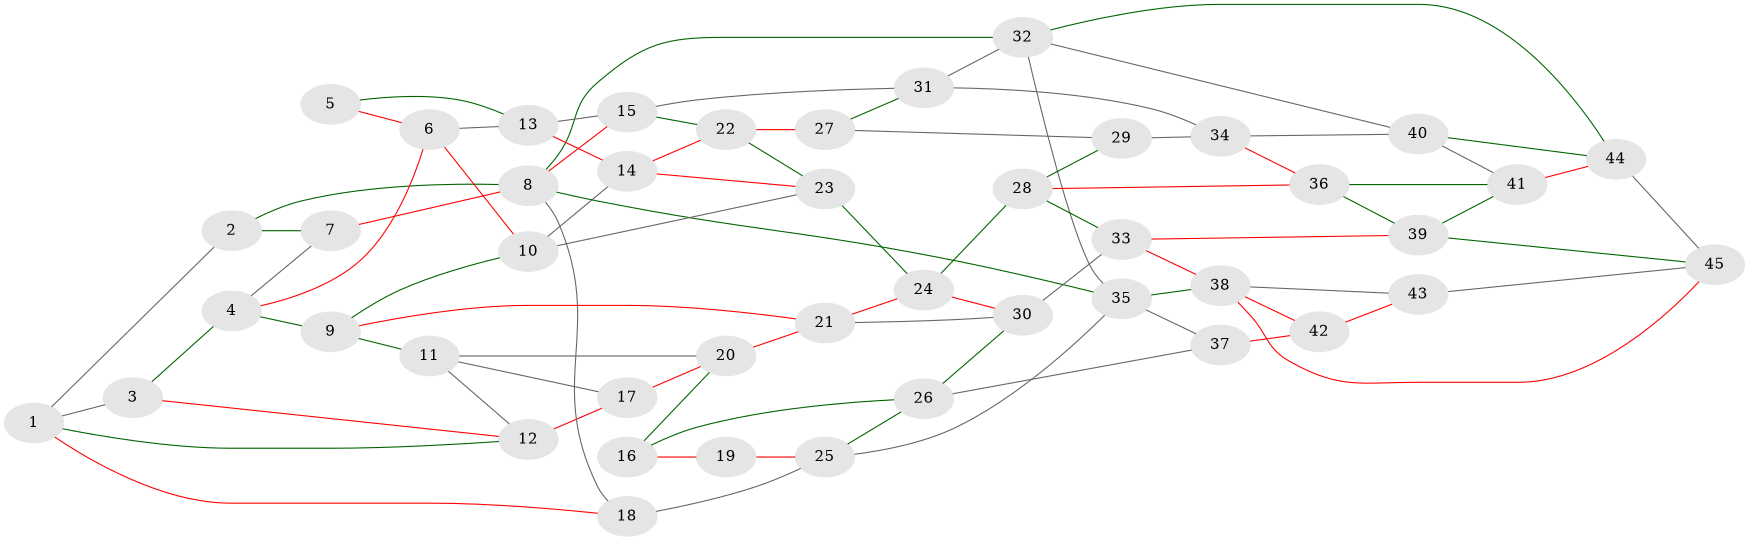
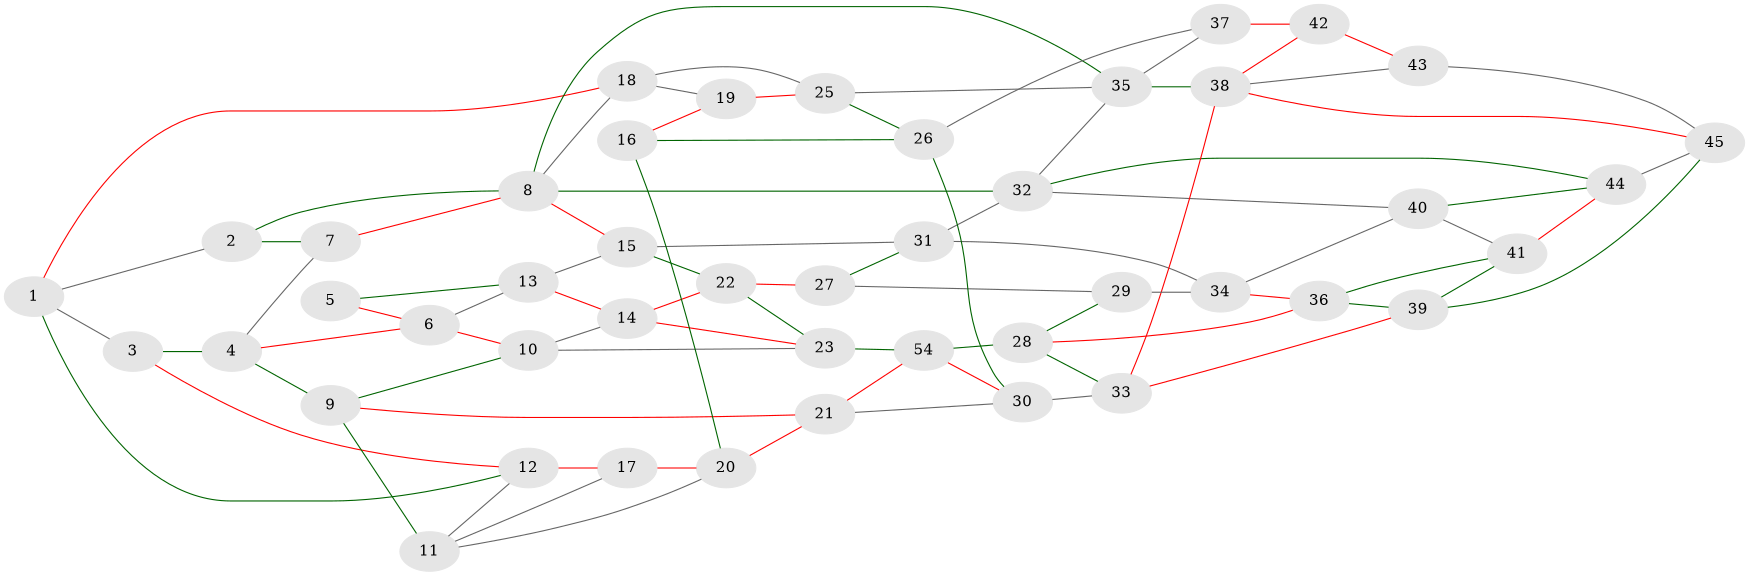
none -> (677, 90)
(924, 290) -> (924, 350)
